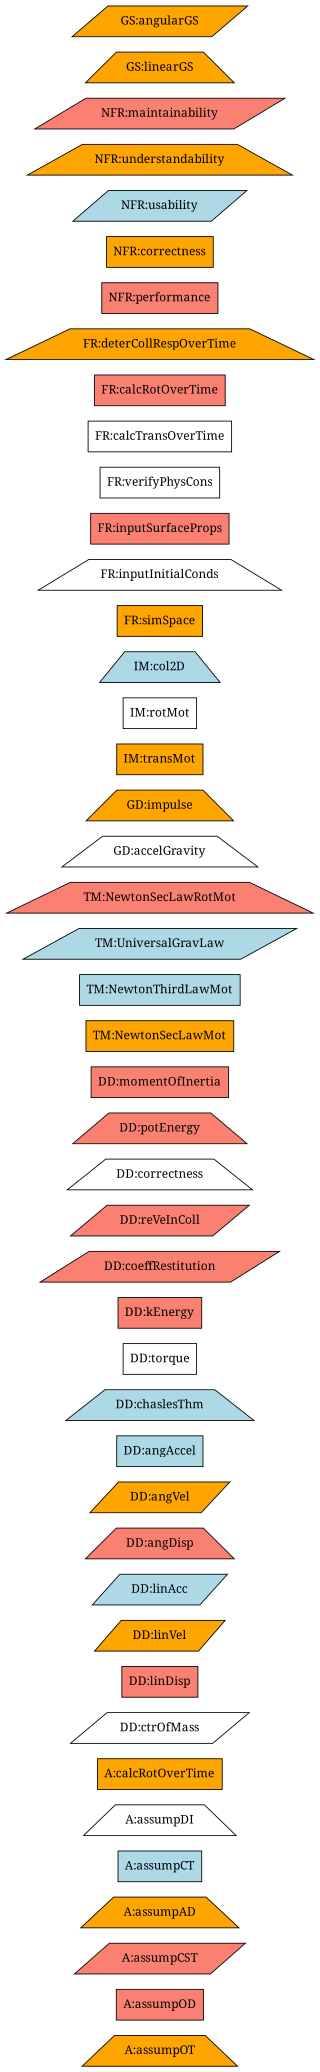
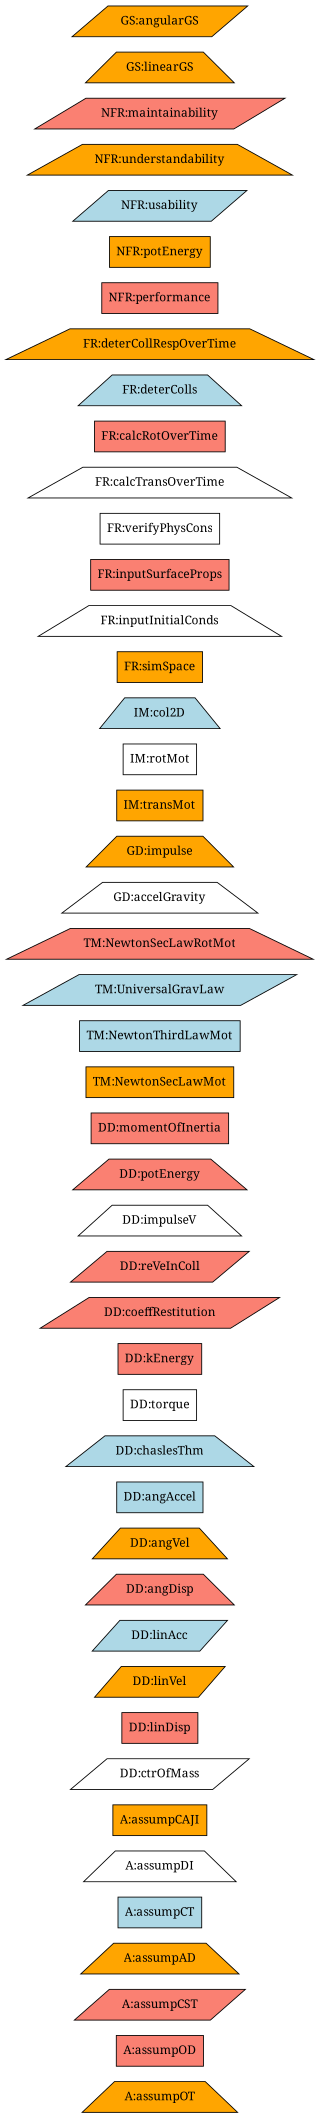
(160, 252) -> (160, 252)
none -> (160, 390)
(160, 436) -> (160, 483)
(160, 1174) -> (160, 1221)
(160, 1497) -> (160, 1543)
(160, 1774) -> (160, 1820)
